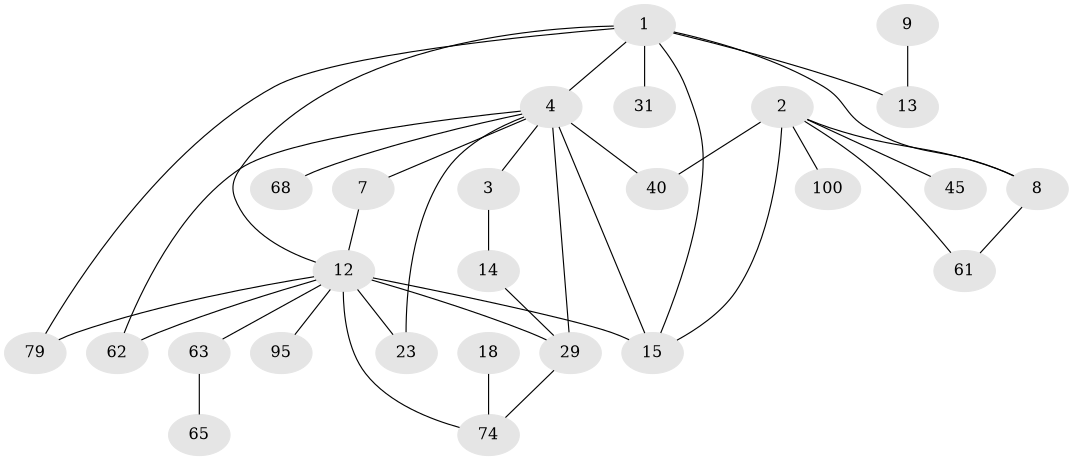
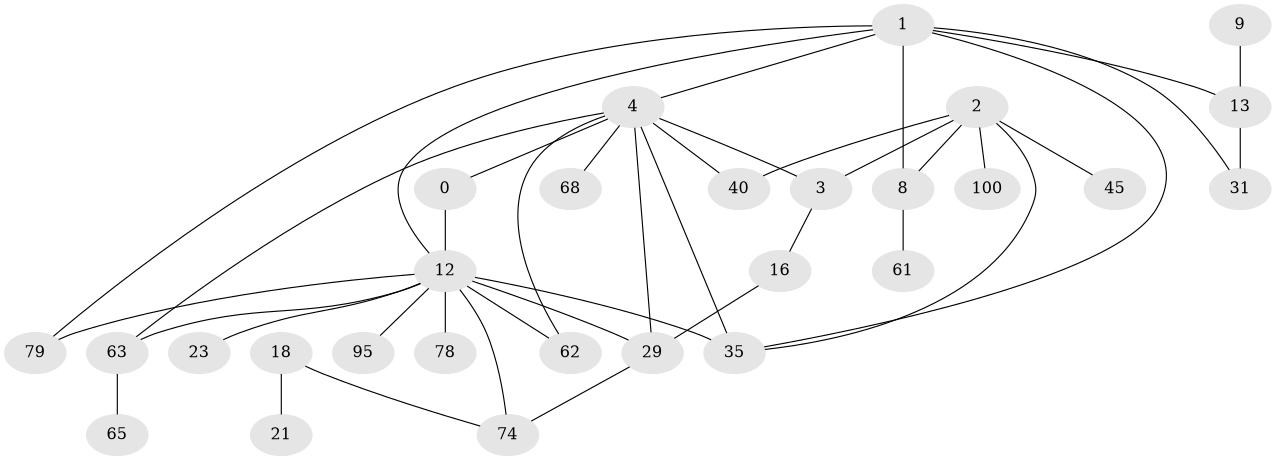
none -> (1240, 148)
(884, 180) -> (894, 151)
(363, 189) -> (445, 189)
(429, 203) -> (355, 193)
(489, 271) -> (780, 271)
none -> (445, 353)
(653, 353) -> (735, 353)
none -> (281, 435)
